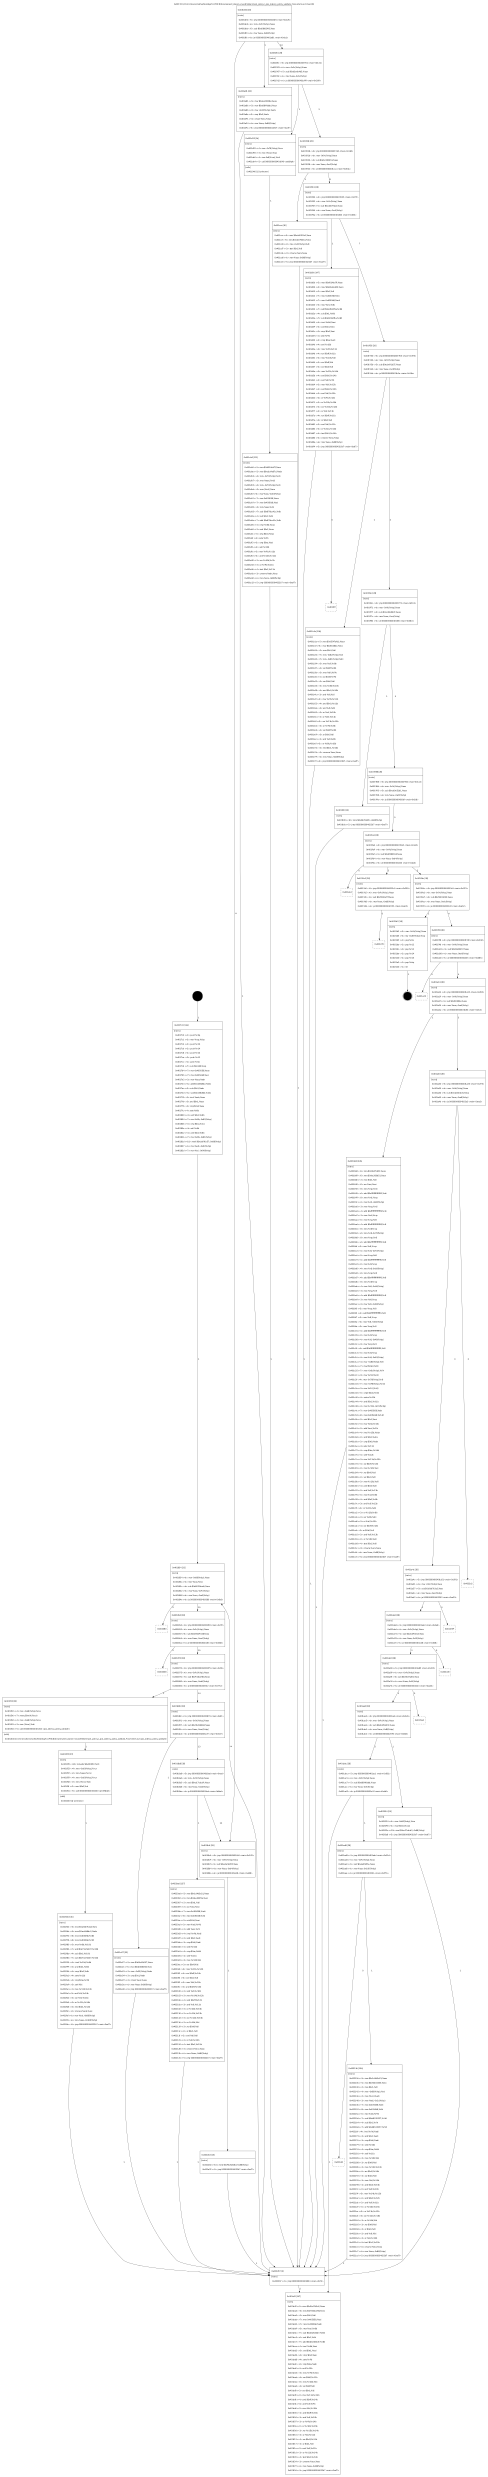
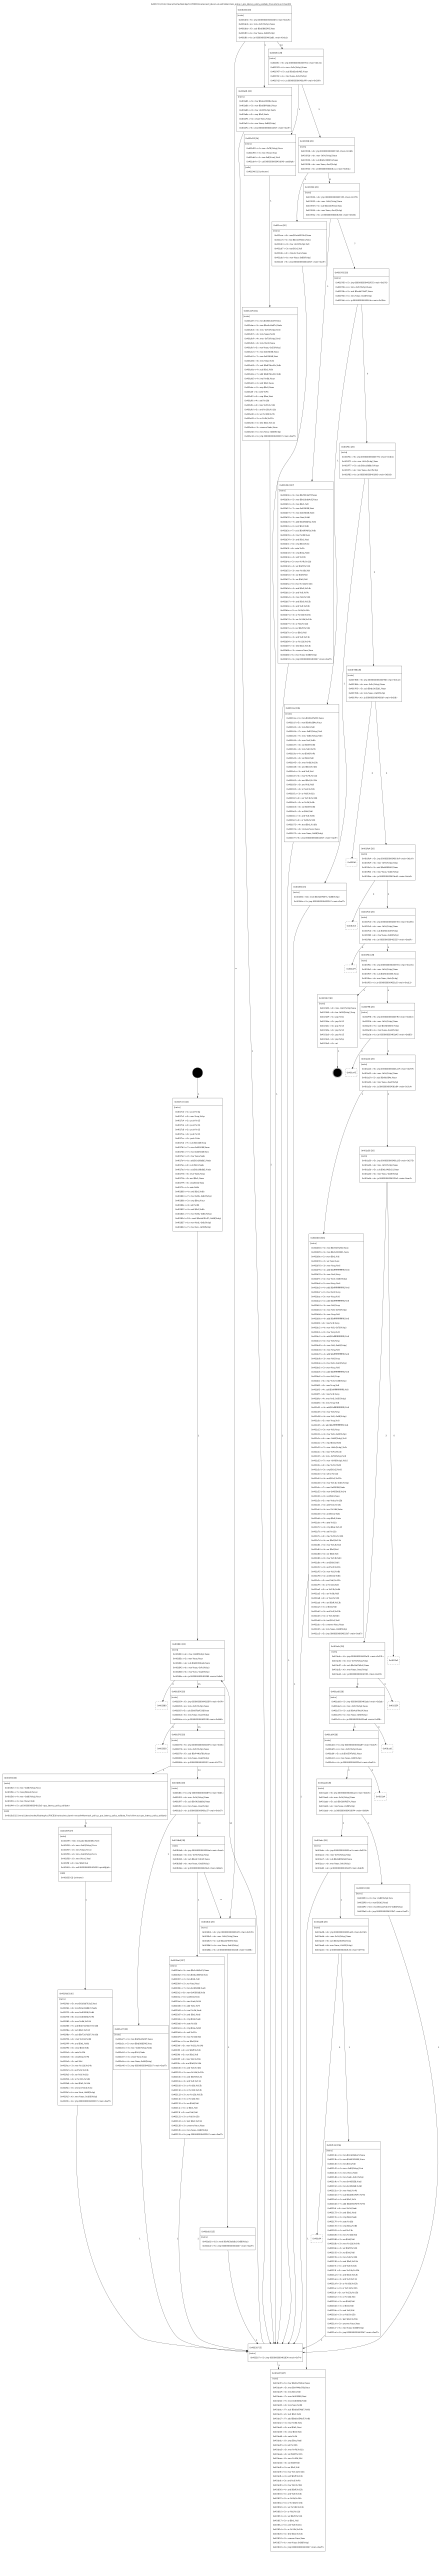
(331, 526) -> (362, 779)
(416, 870) -> (387, 947)
